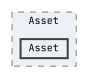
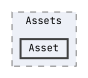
(44, 22) -> (44, 22)
